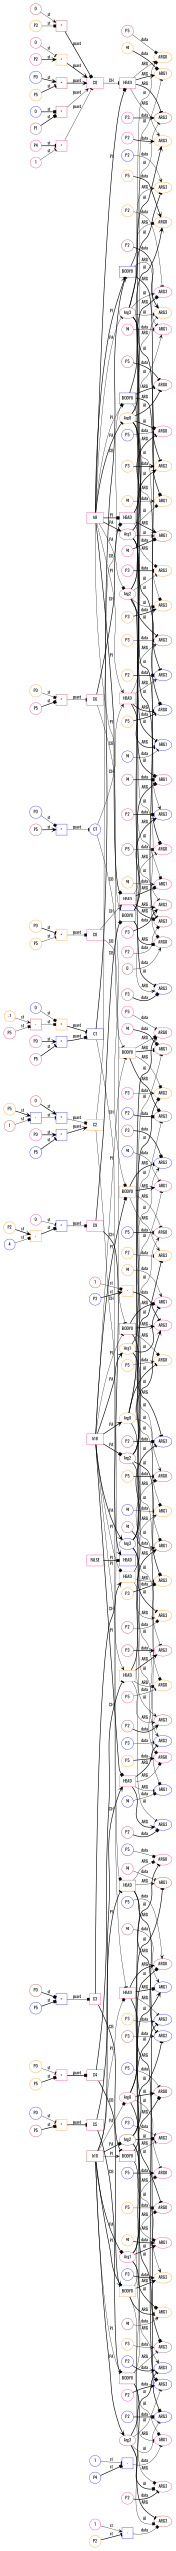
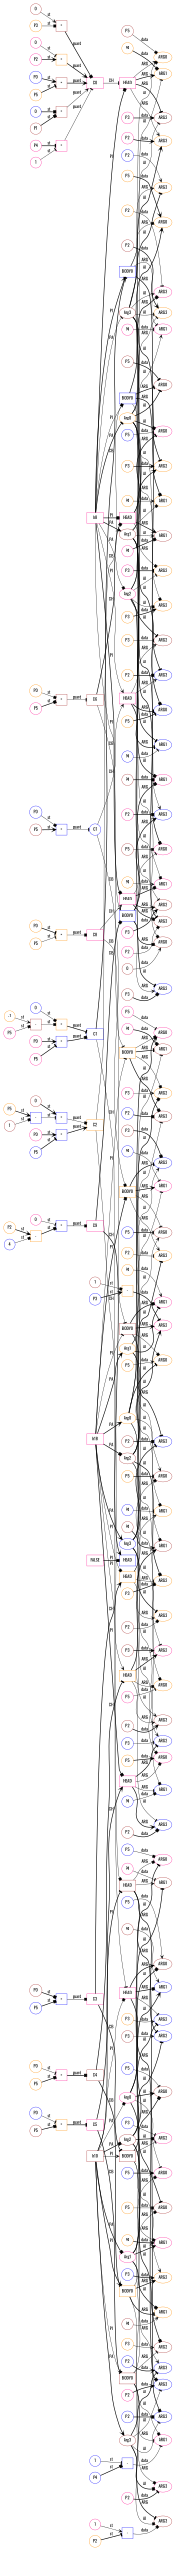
(95, 1999) -> (95, 1999)
